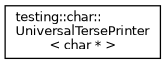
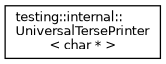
(83, 32) -> (83, 32)
